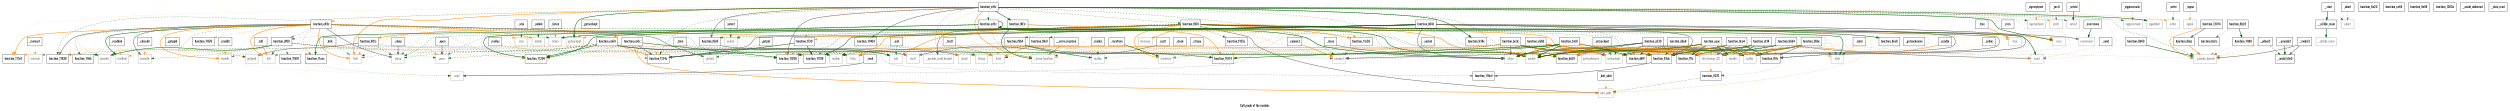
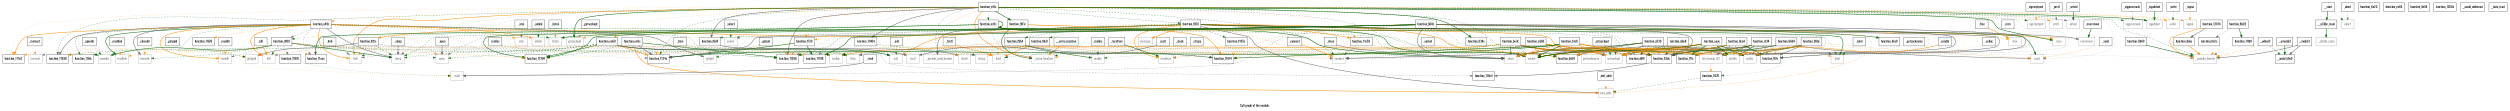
none -> (2154, 7)
none -> (1590, 8)
(1018, 29) -> none
none -> (89, 42)
(1602, 49) -> (1602, 49)
(1539, 50) -> (1539, 50)
(1737, 50) -> (1737, 50)
none -> (348, 51)
